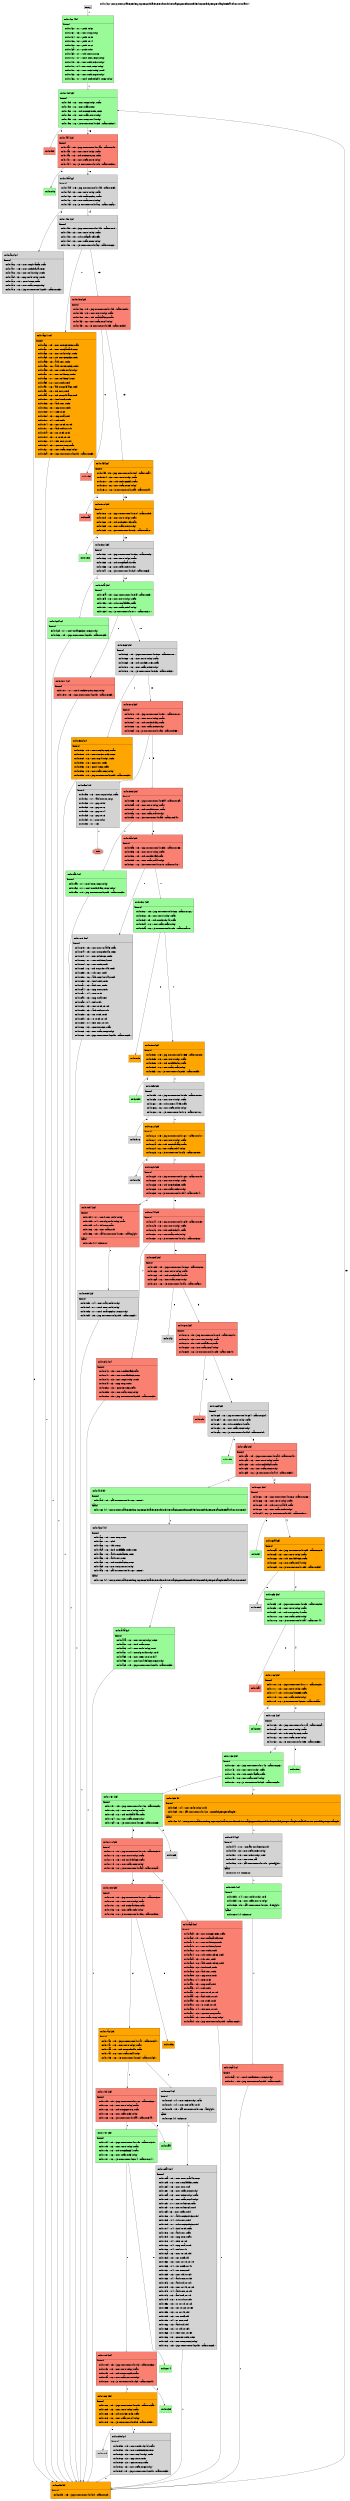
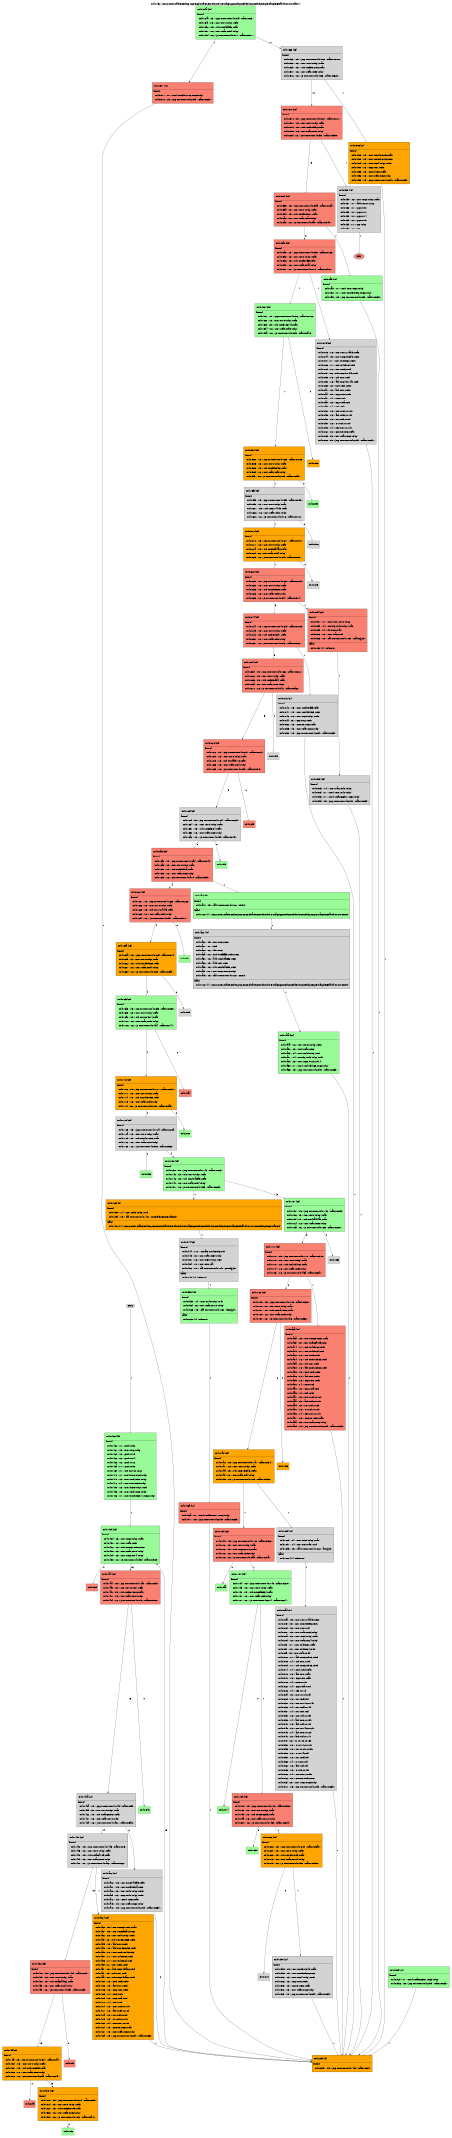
(124, 558) -> none
(127, 1379) -> (307, 716)
